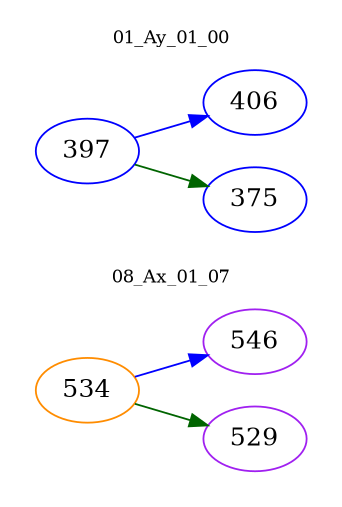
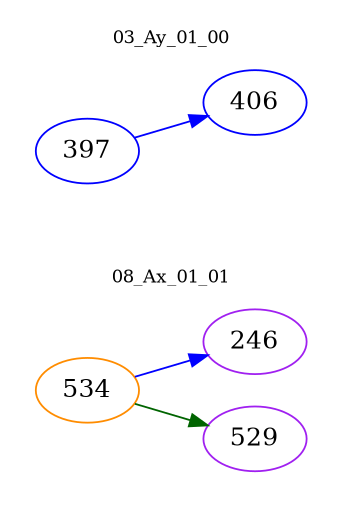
(171, 39) -> (171, 39)
(255, 200) -> none
(171, 278) -> (171, 278)
(255, 342) -> (255, 342)
